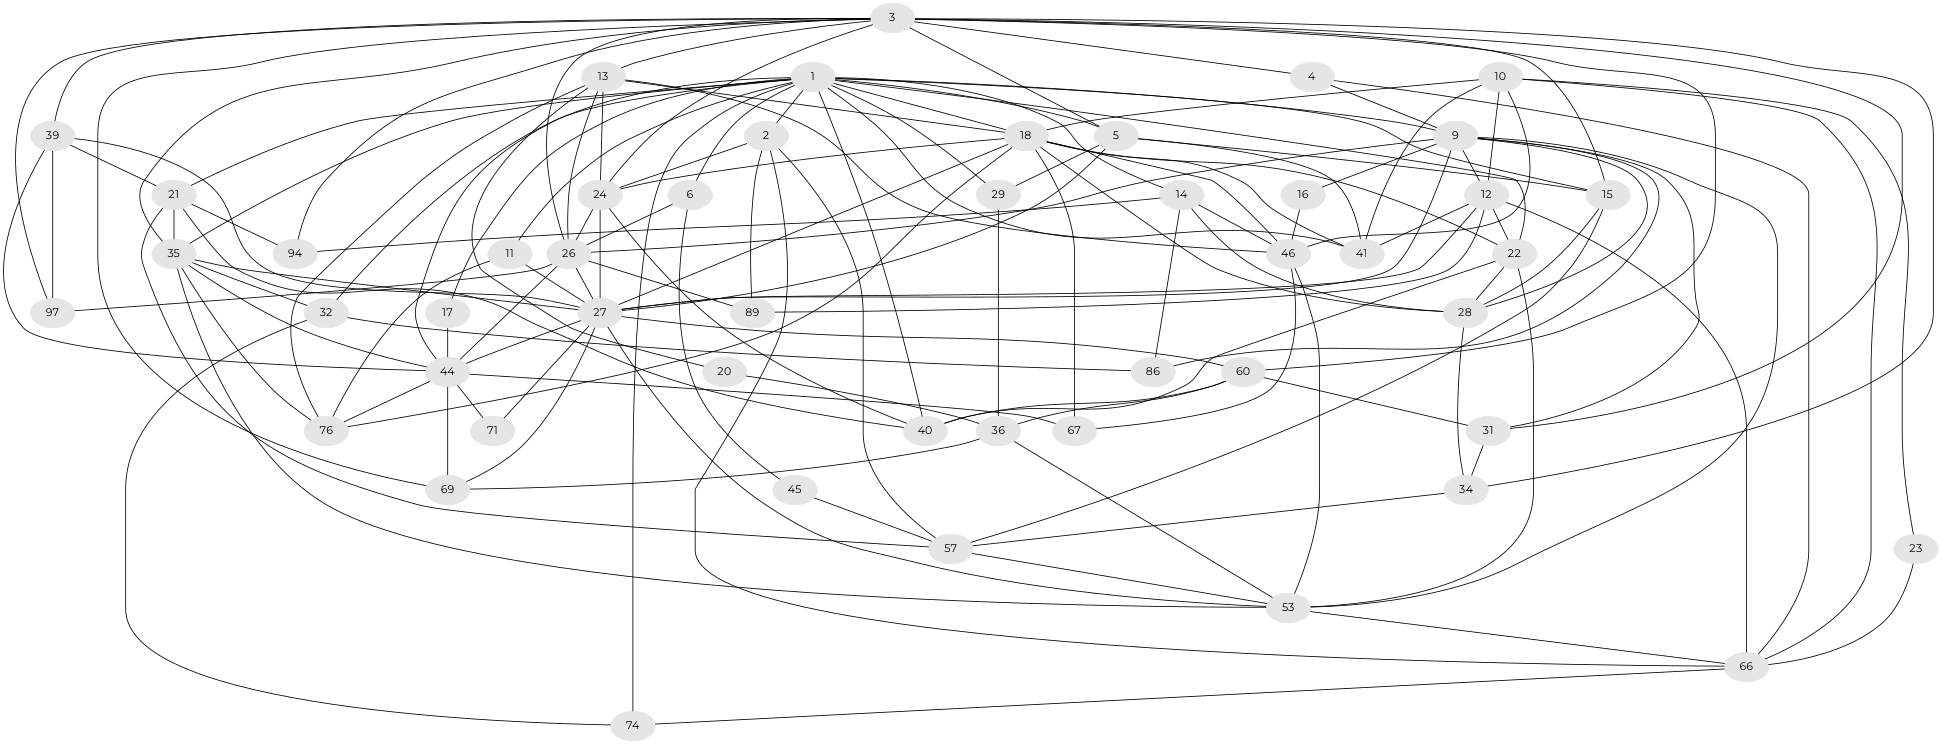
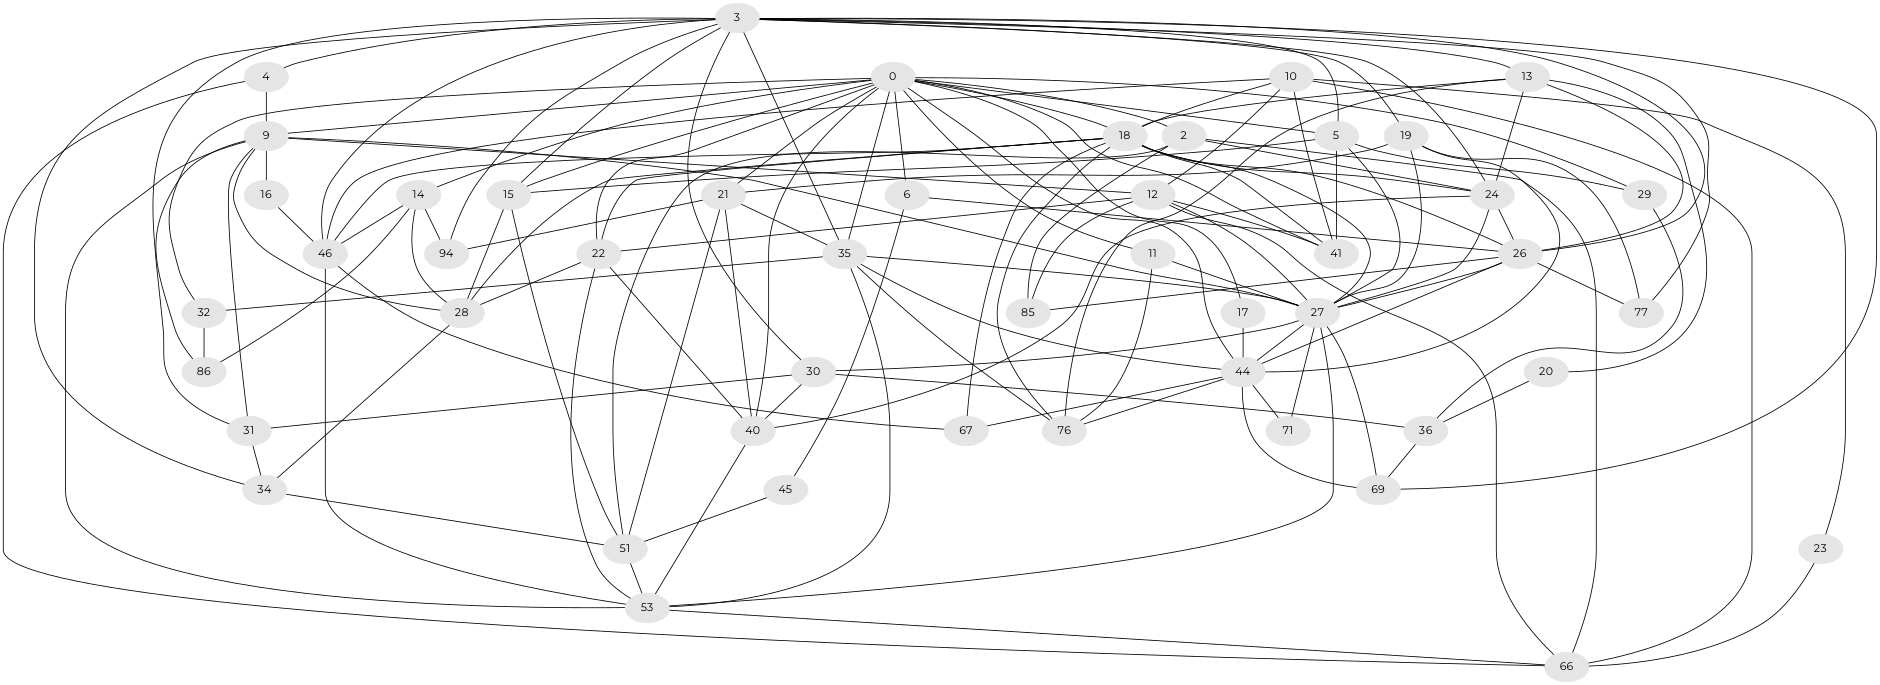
(813, 77) -> (893, 77)
(53, 136) -> (1406, 136)
(1077, 199) -> (1345, 183)
(914, 206) -> (477, 71)
(53, 313) -> (1641, 313)
(753, 313) -> (1028, 313)
(1243, 372) -> (814, 372)
(1143, 519) -> (705, 512)
(951, 549) -> (625, 549)
(633, 726) -> none
